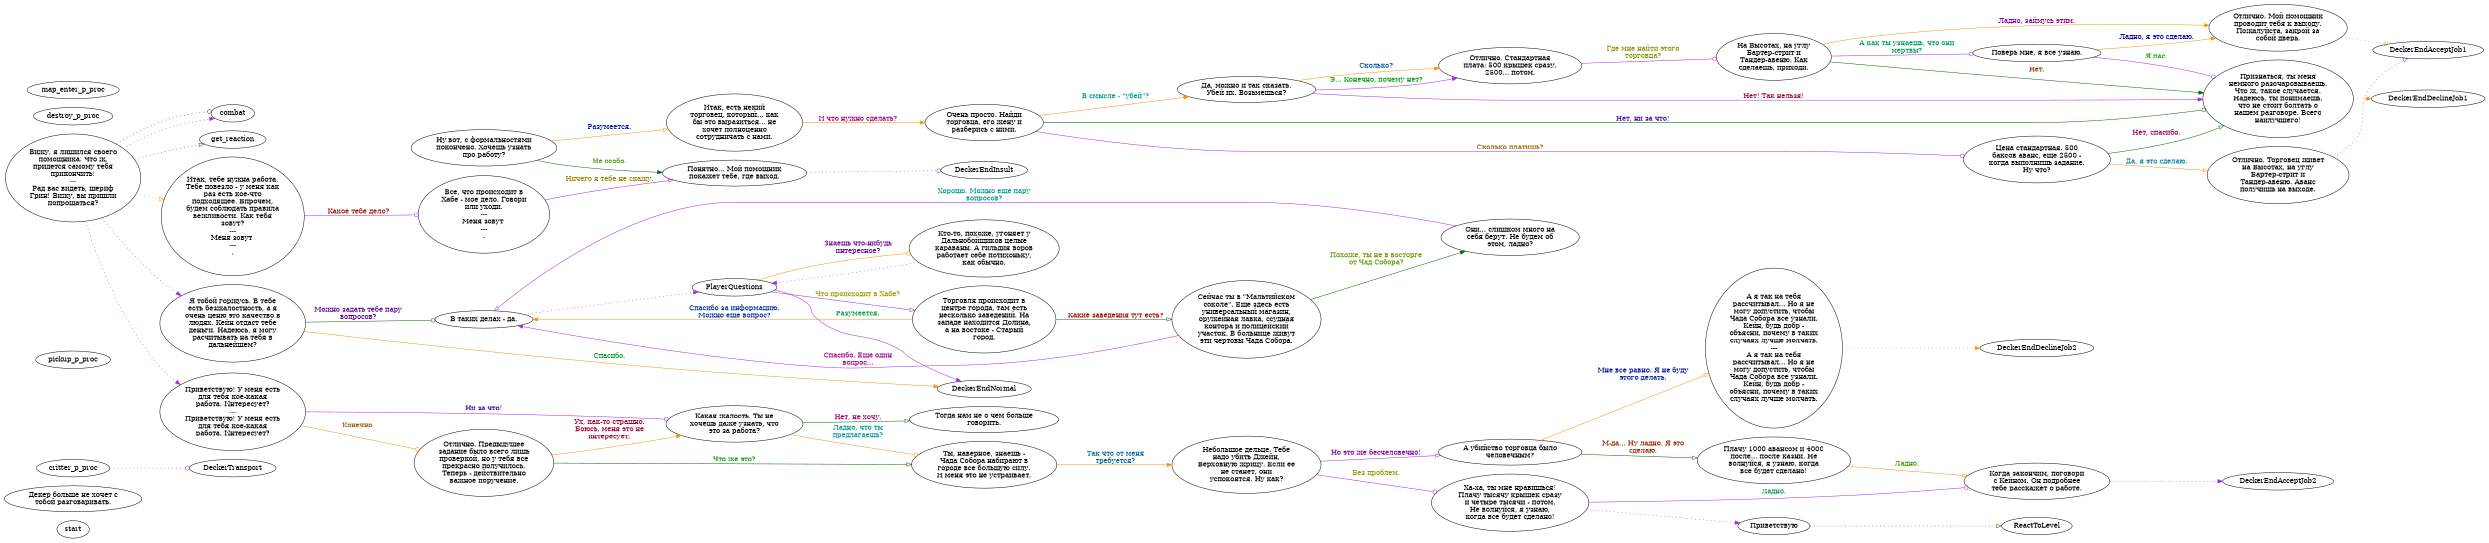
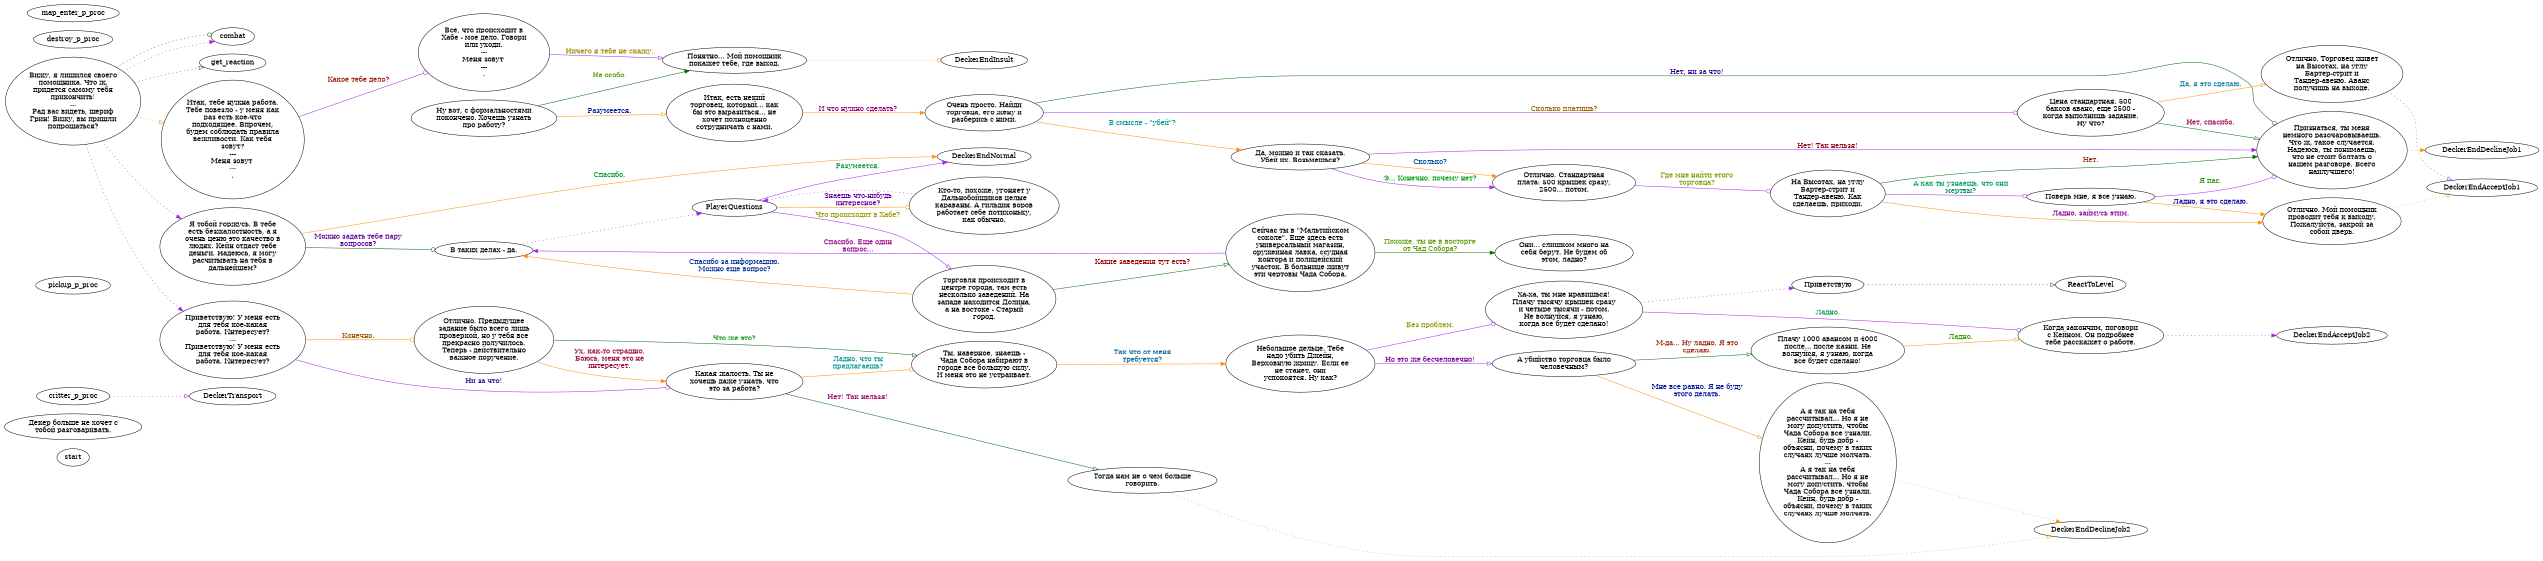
(872, 172) -> (872, 60)
(964, 202) -> none
(858, 417) -> (858, 397)
(148, 468) -> (147, 396)
none -> (1604, 557)
